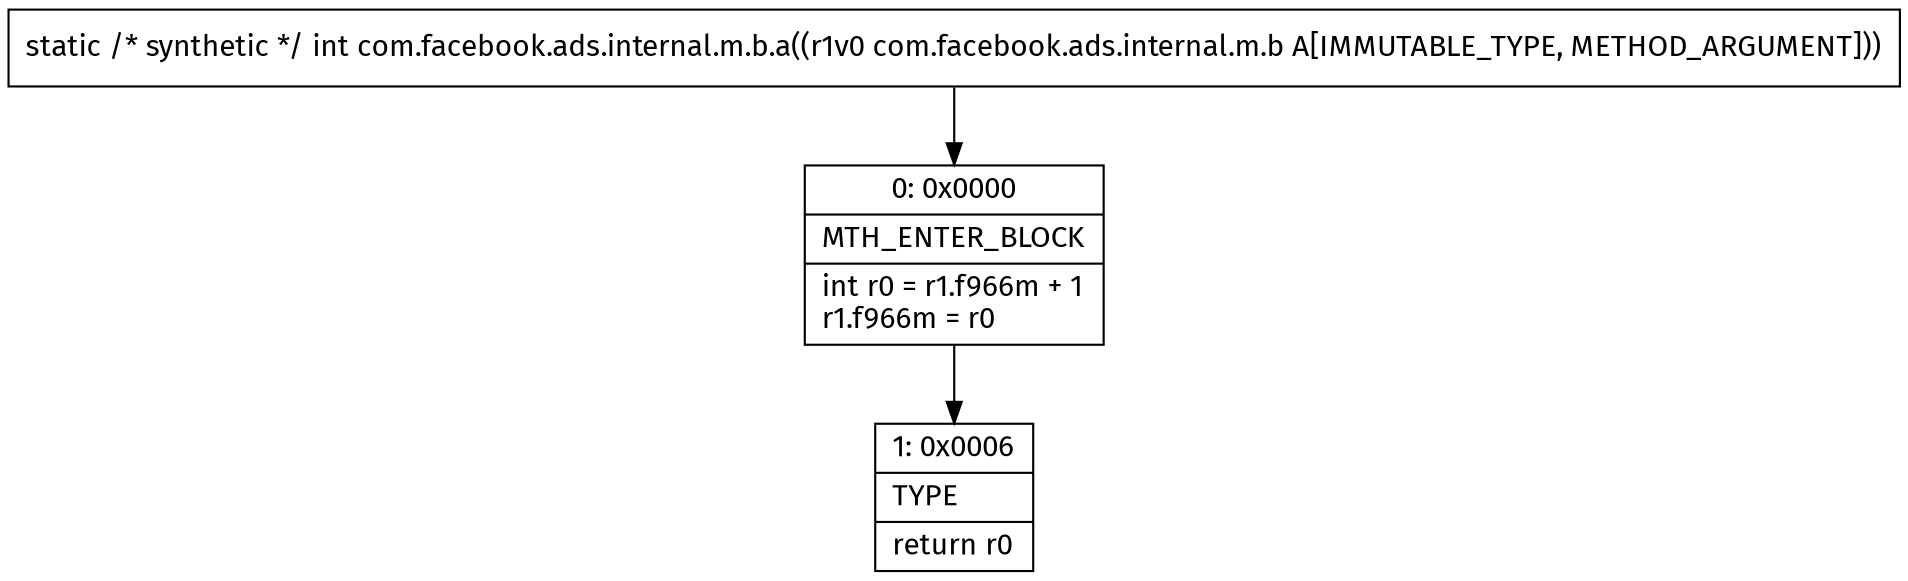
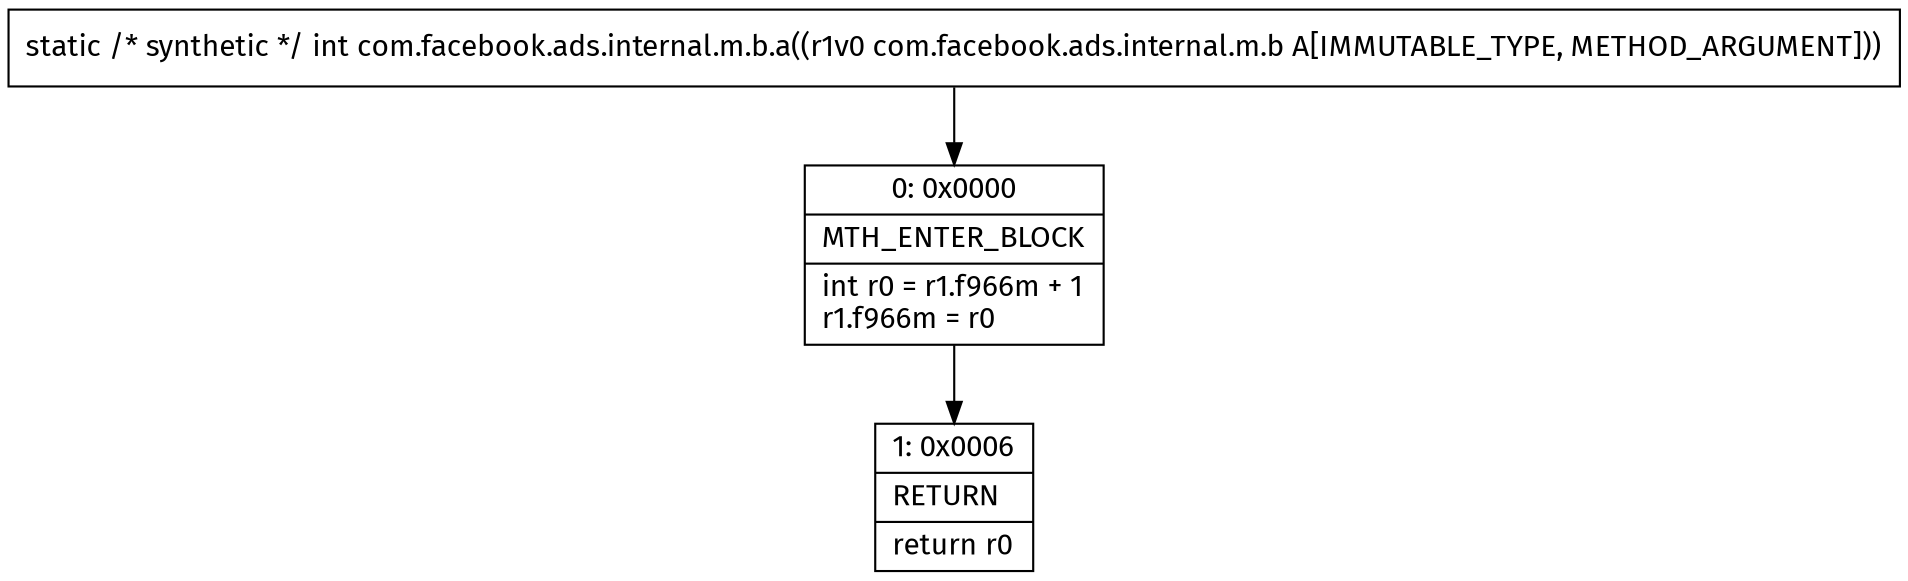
(925, 496) -> (947, 496)
